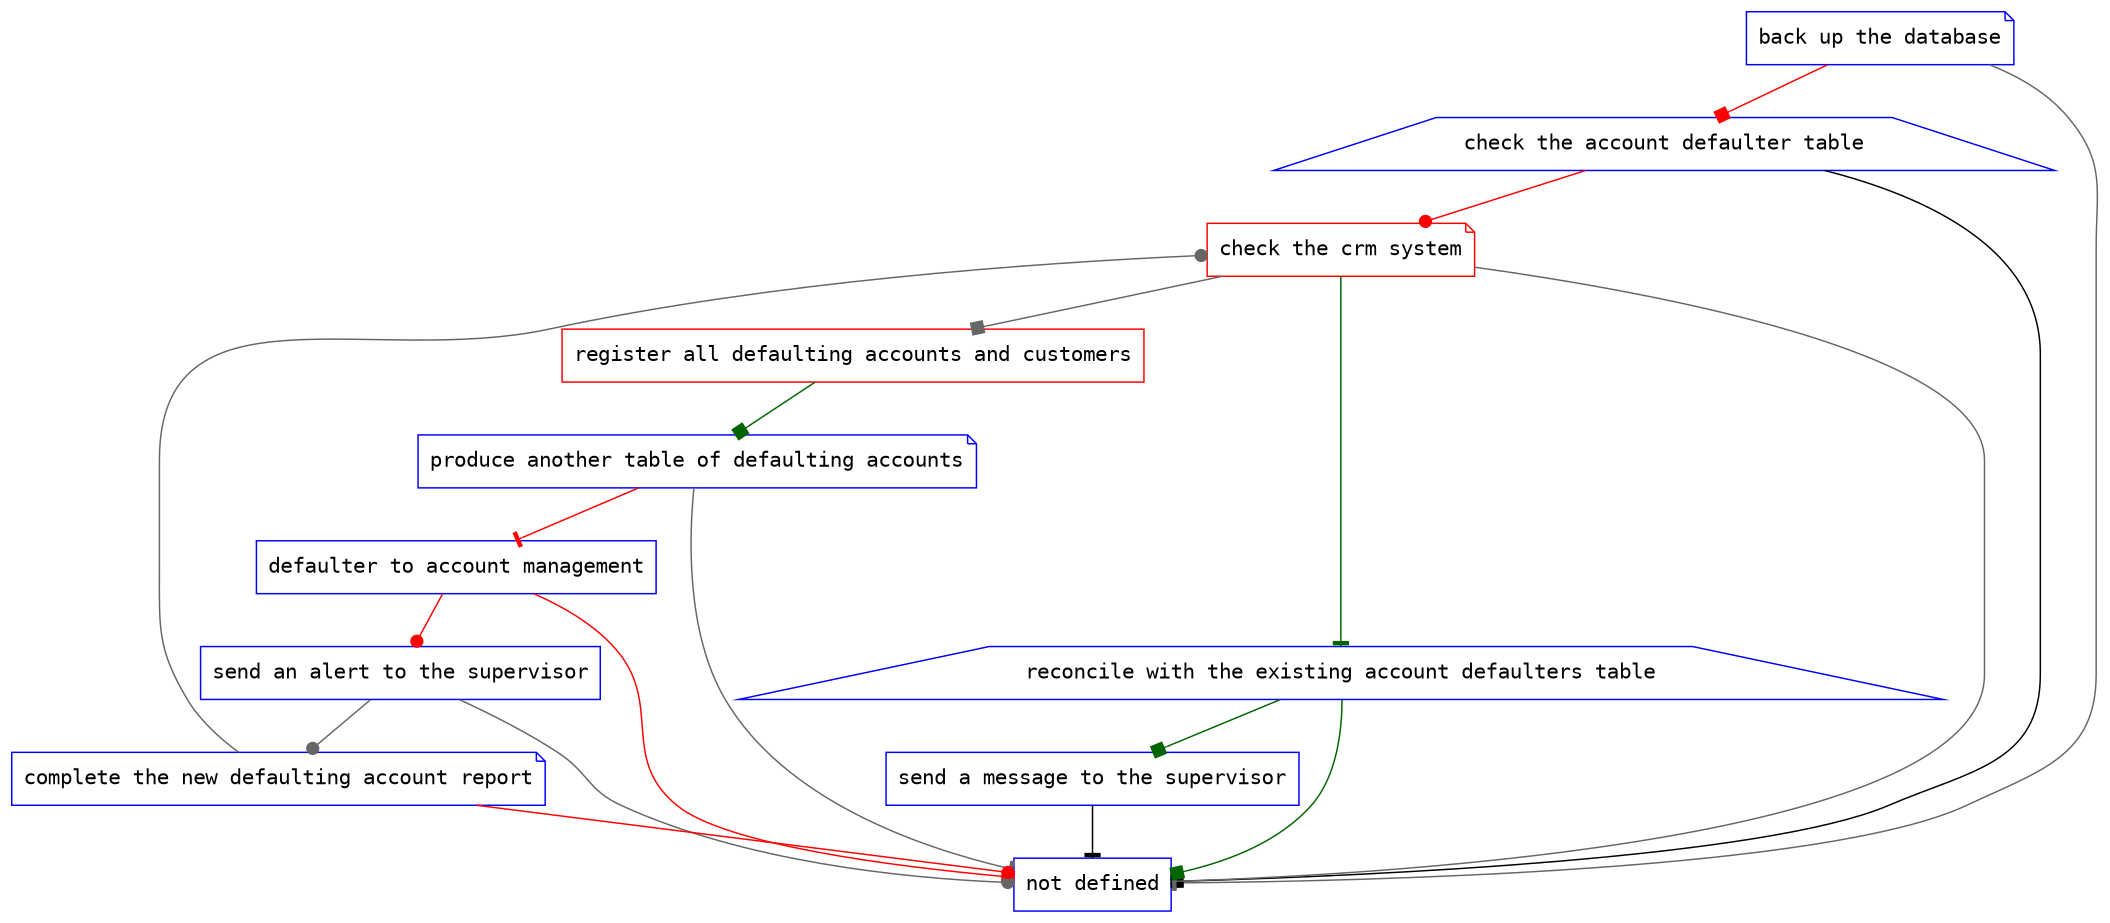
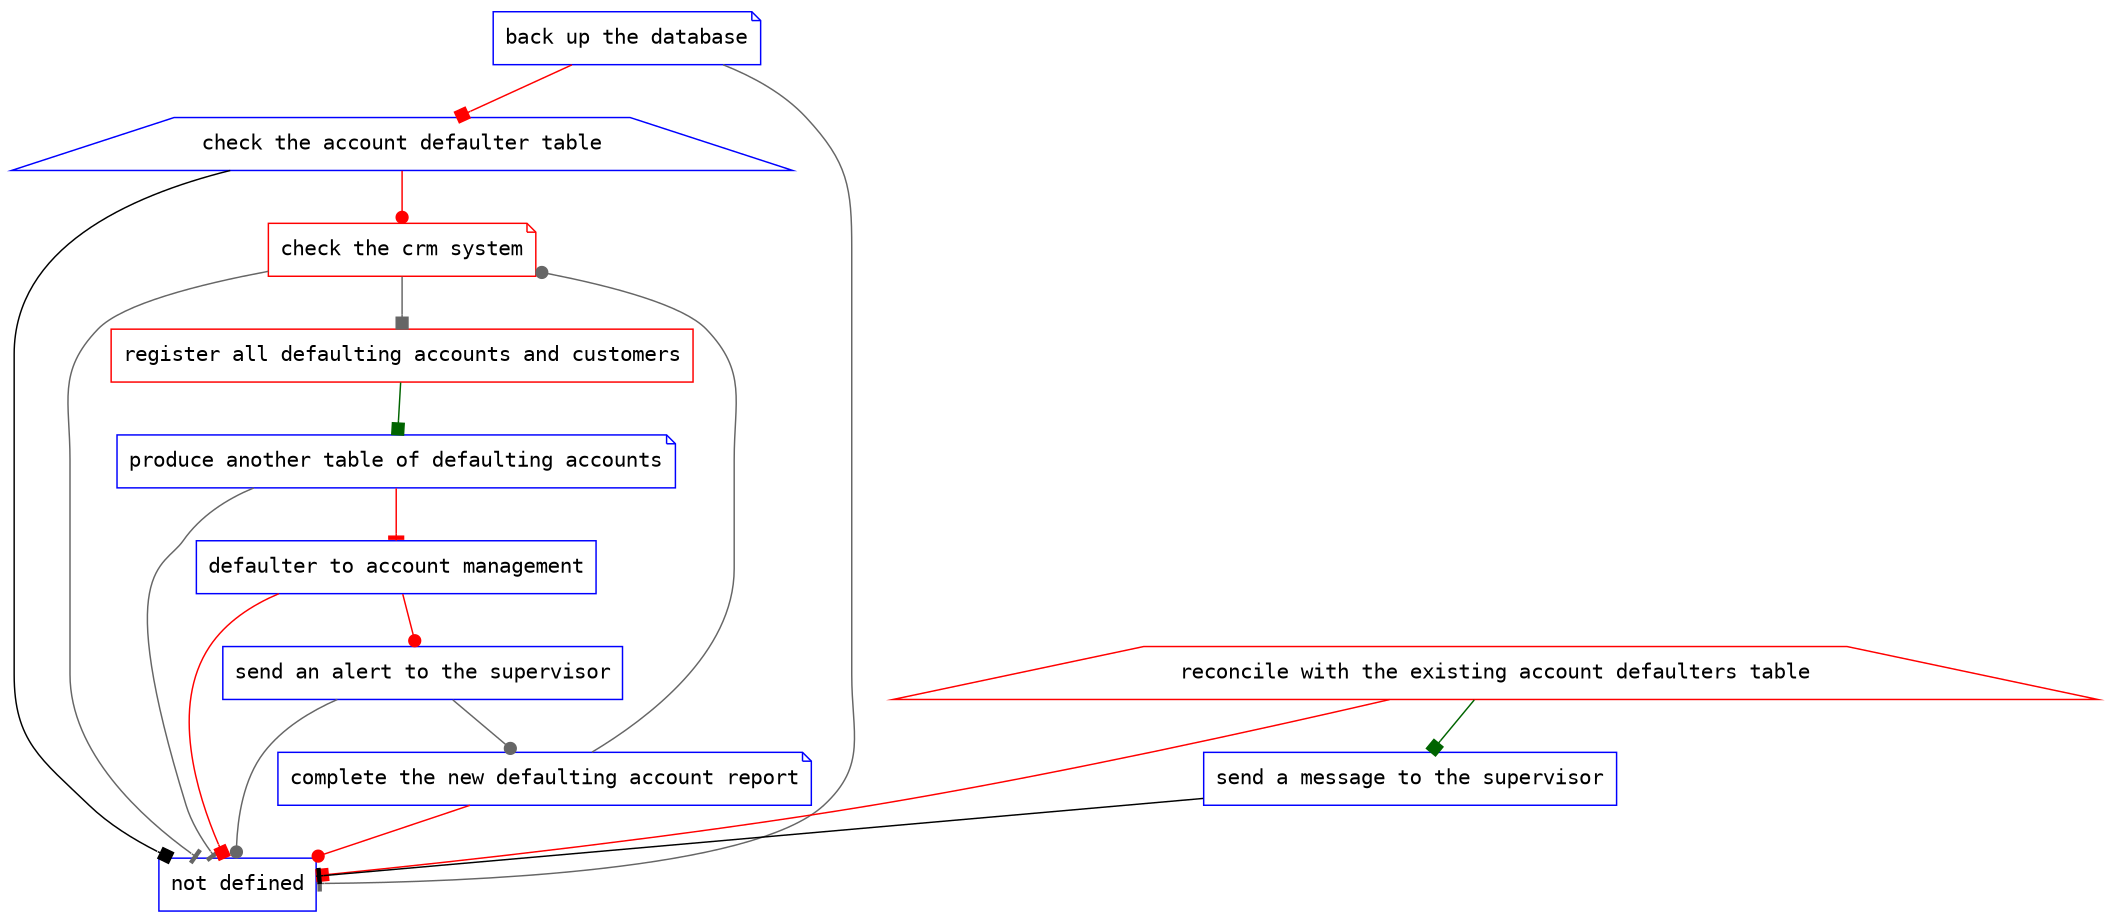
(1341, 457) -> none
(1341, 673) -> (1495, 673)
(1300, 816) -> (864, 807)
